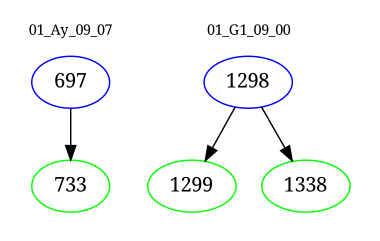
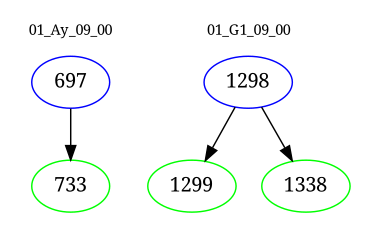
(71, 31) -> (71, 31)
